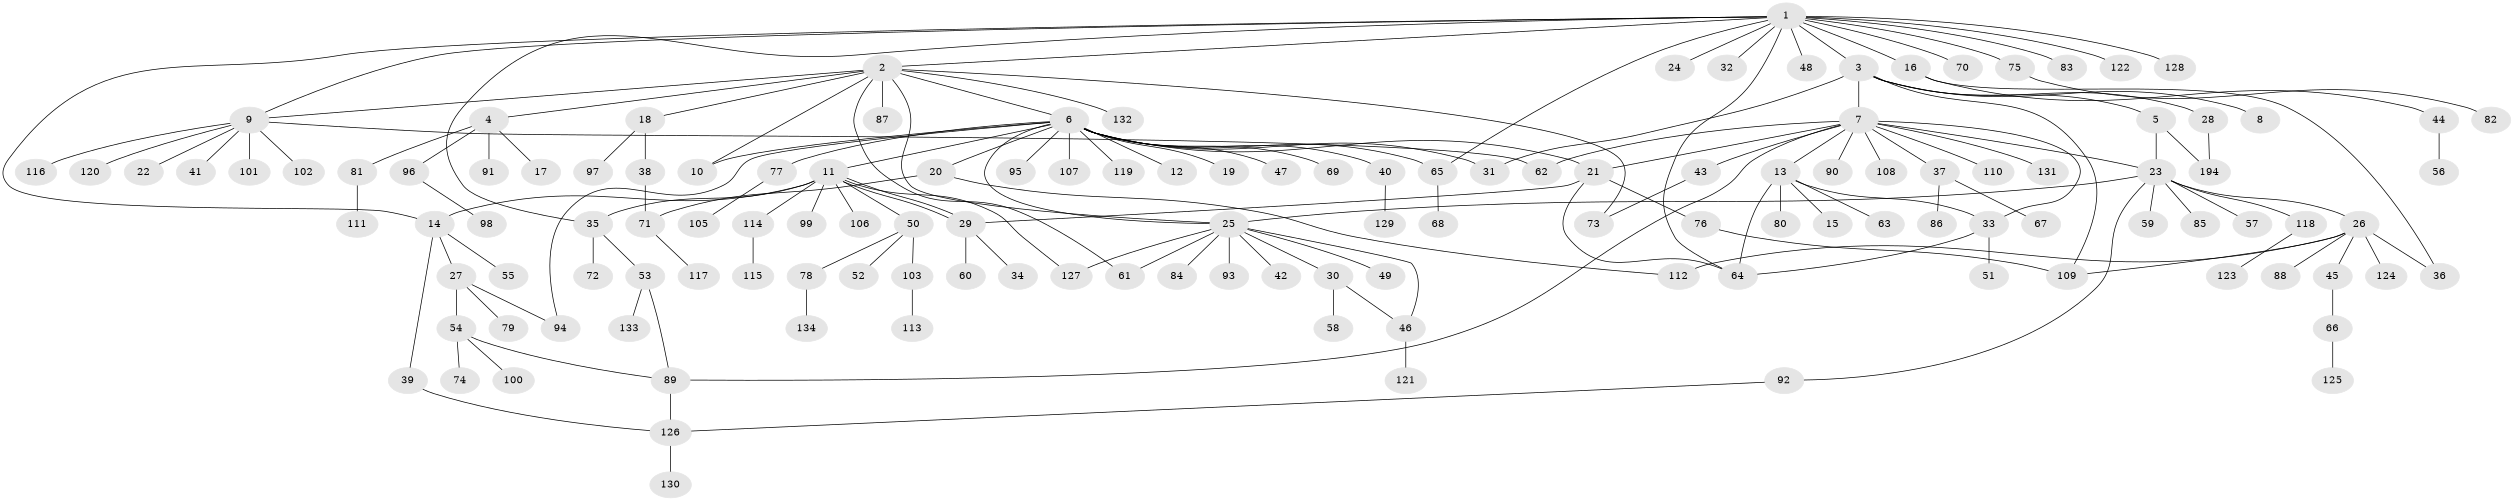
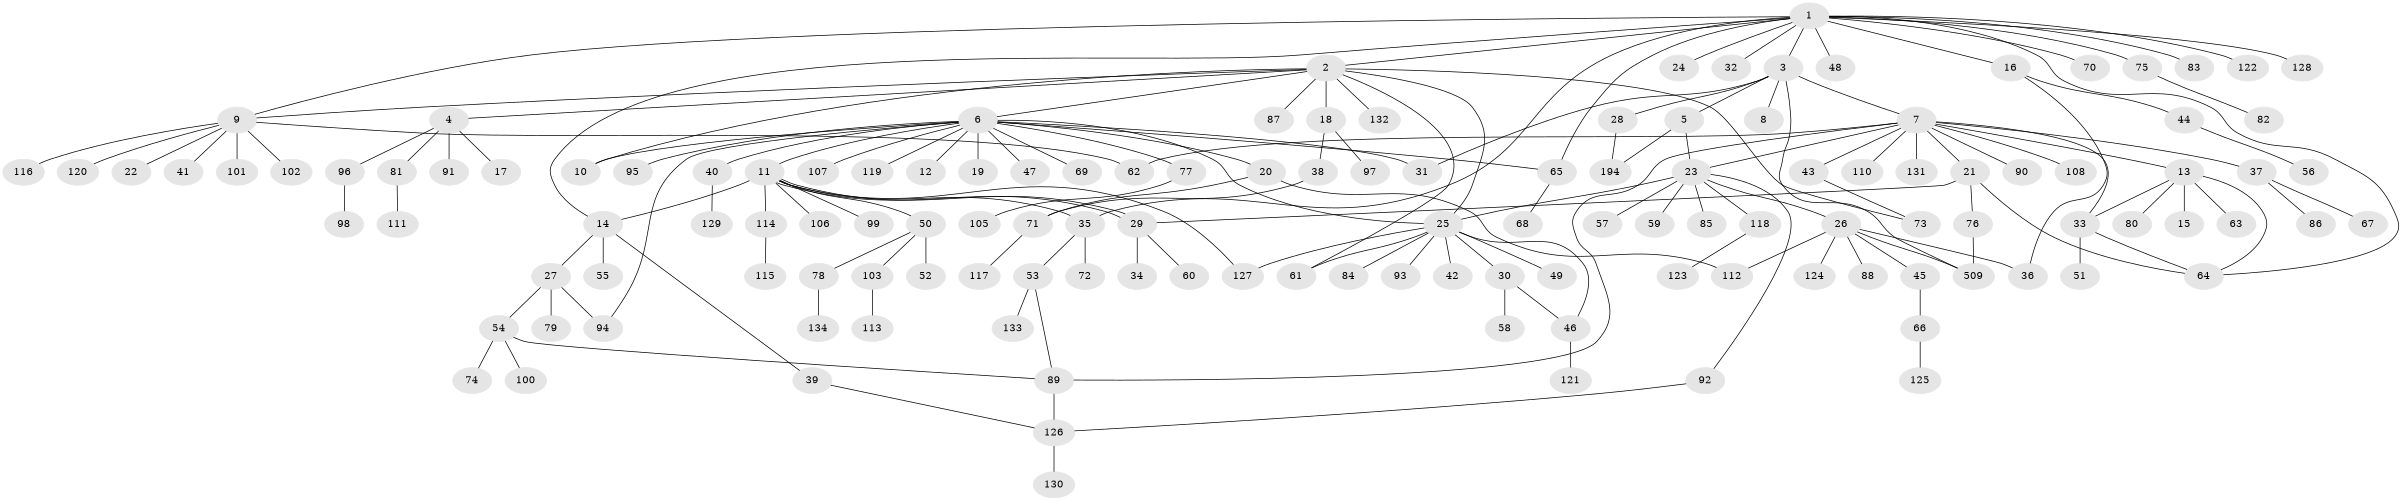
(1394, 142) -> none
(2067, 276) -> (1974, 276)
